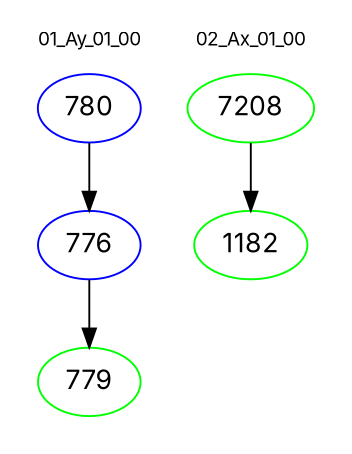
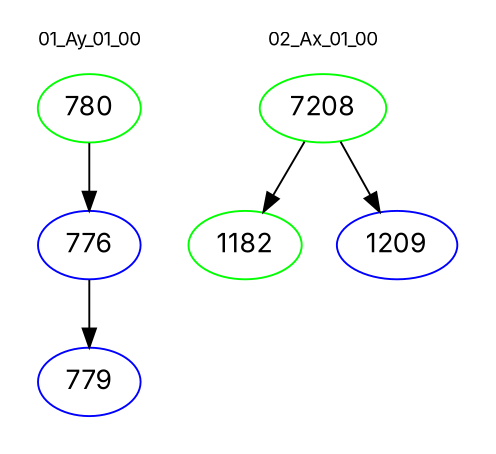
(89, 108) -> (89, 108)
none -> (397, 245)
(89, 382) -> (89, 382)
